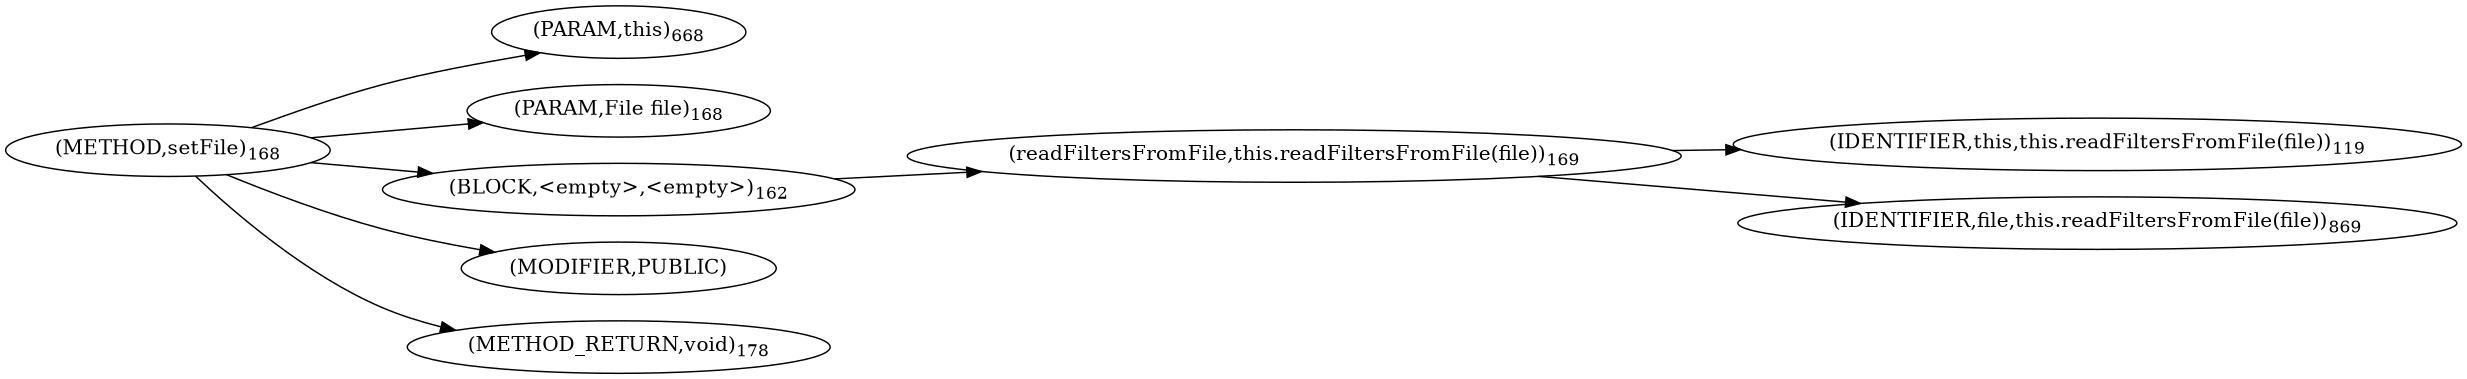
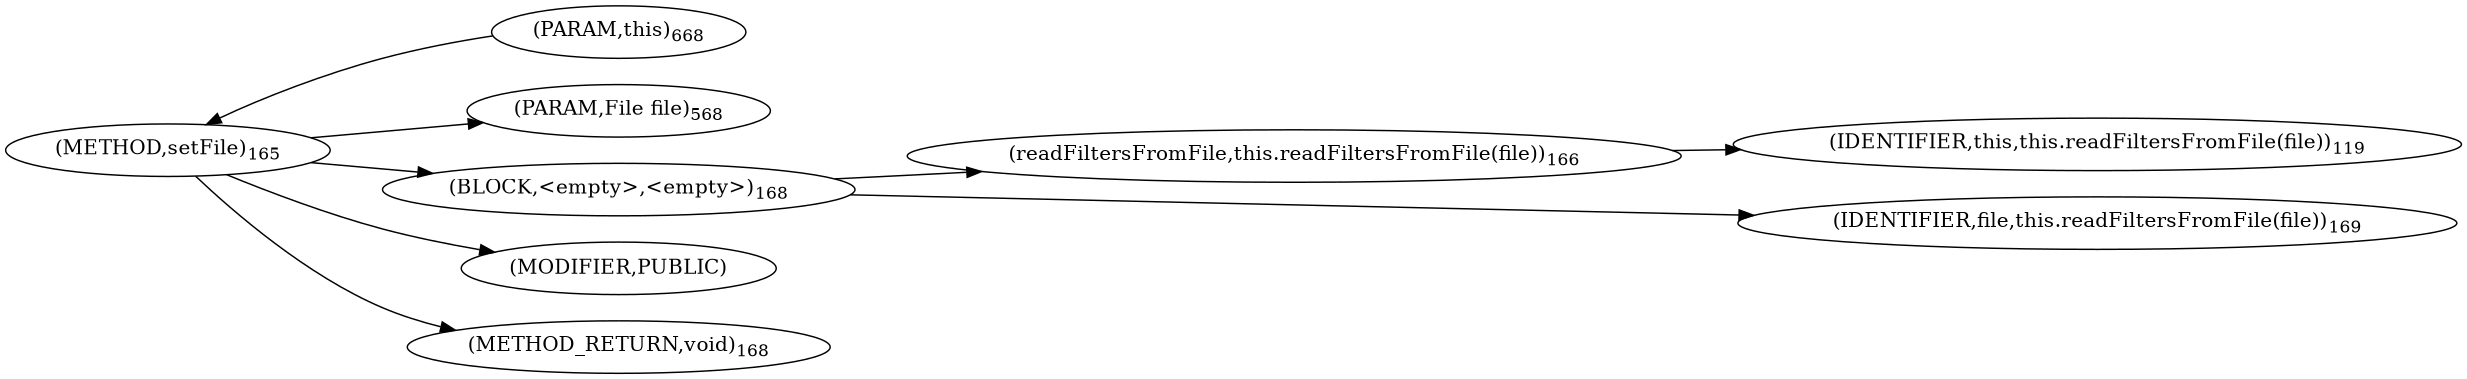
(386, 84) -> (353, 67)
(707, 109) -> (707, 109)
(264, 148) -> (264, 148)
(1563, 154) -> (1563, 154)
(772, 187) -> (772, 187)
(1692, 189) -> (1295, 205)
(2345, 221) -> (2345, 221)
(753, 345) -> (753, 345)
